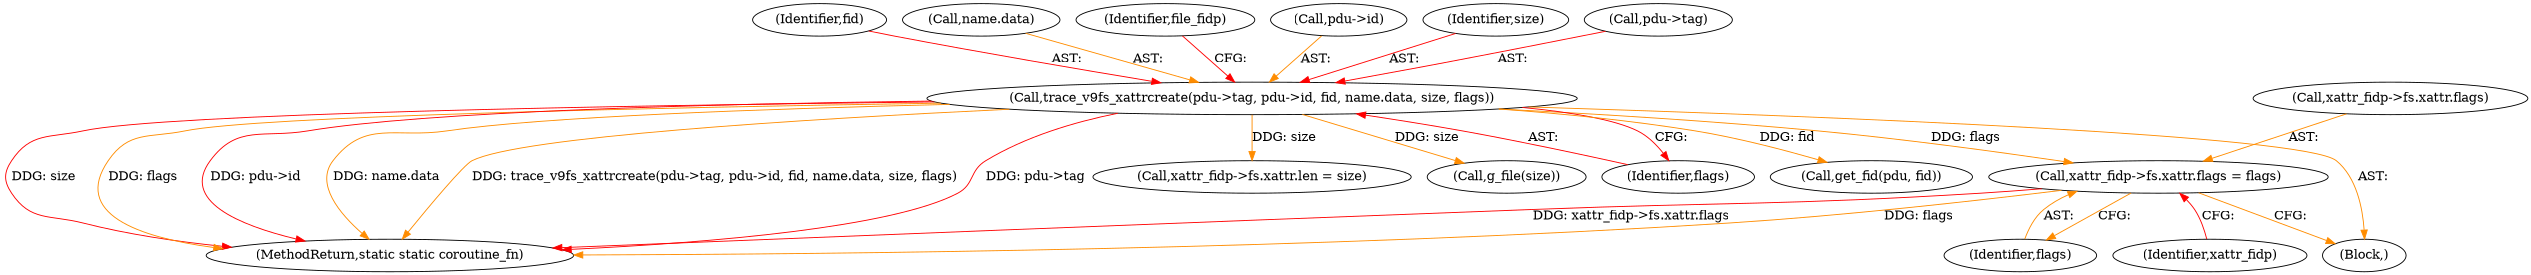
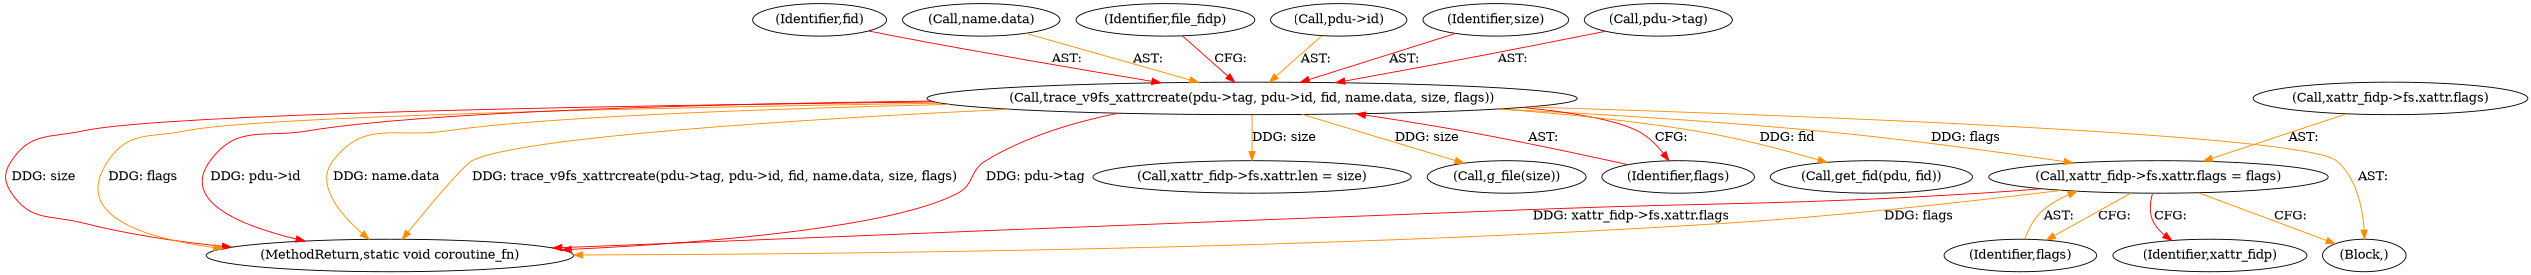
(2199, 218) -> (2151, 216)
(390, 255) -> (390, 255)
